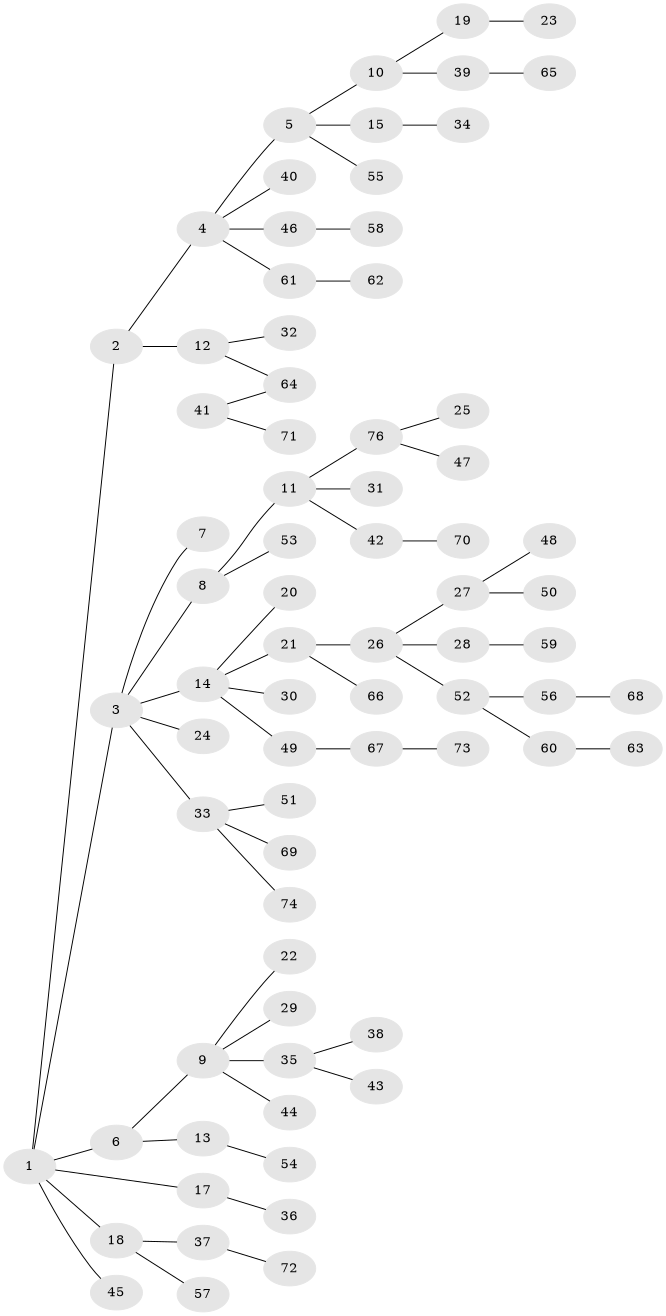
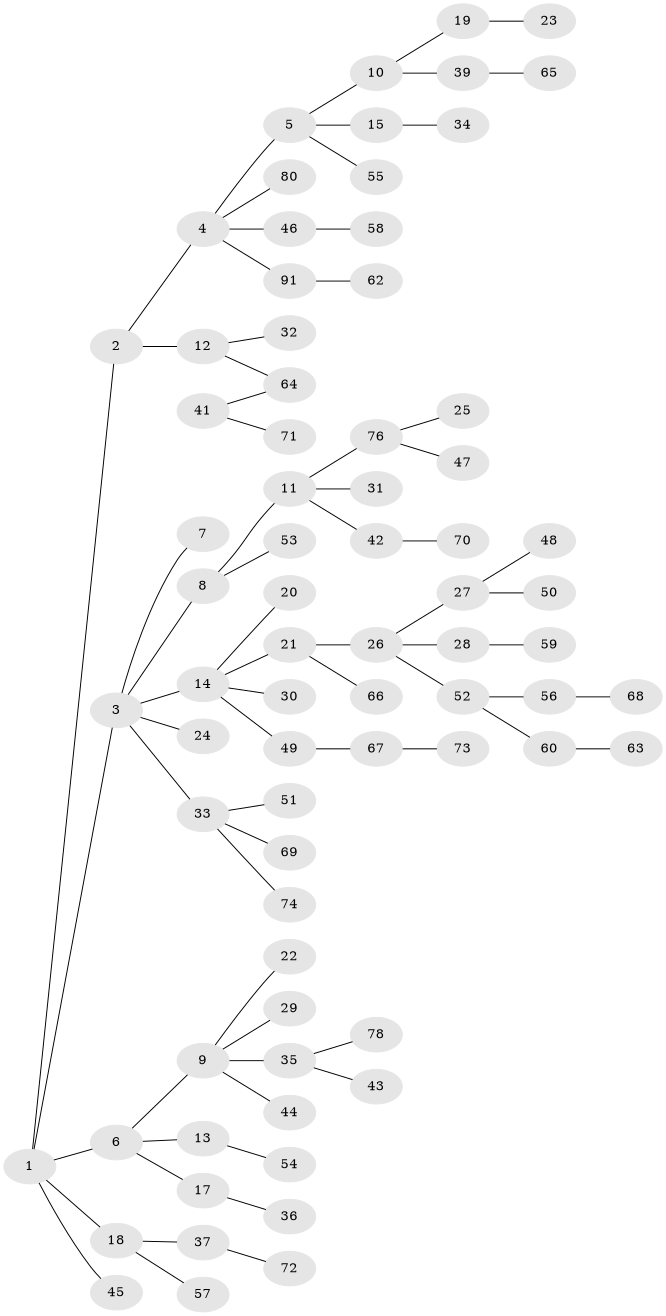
(290, 177) -> (290, 177)
(290, 281) -> (290, 281)
(376, 1035) -> (376, 1035)
(116, 1179) -> (160, 1166)
